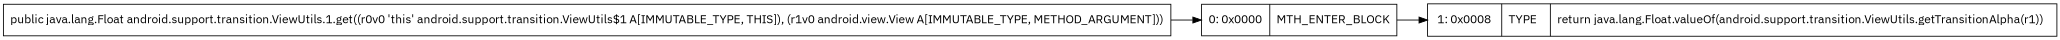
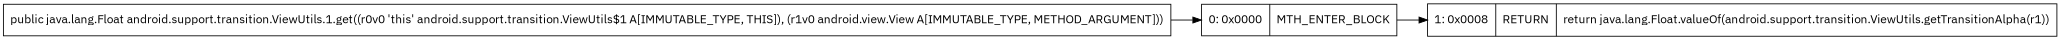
(1523, 20) -> (1526, 20)
